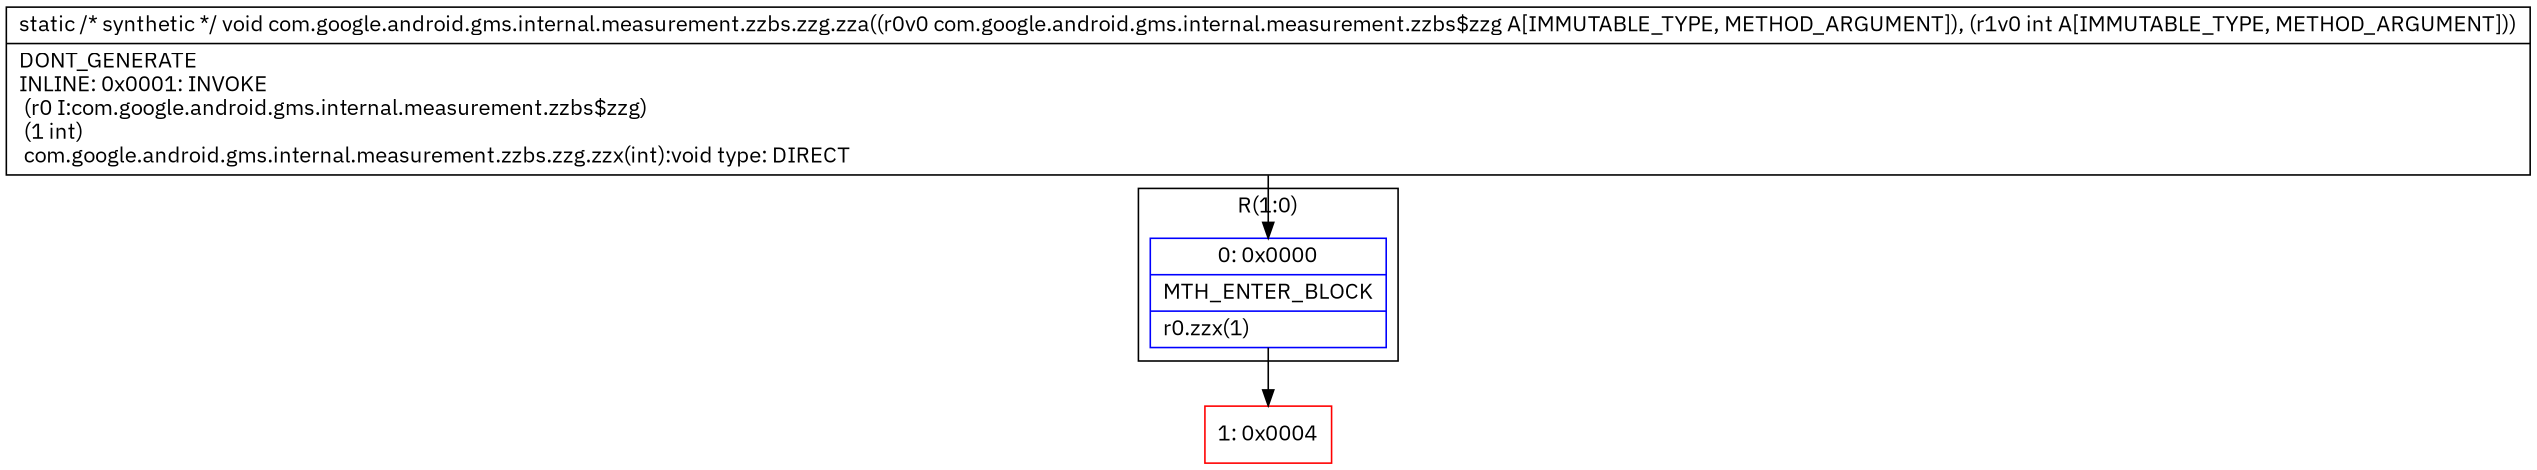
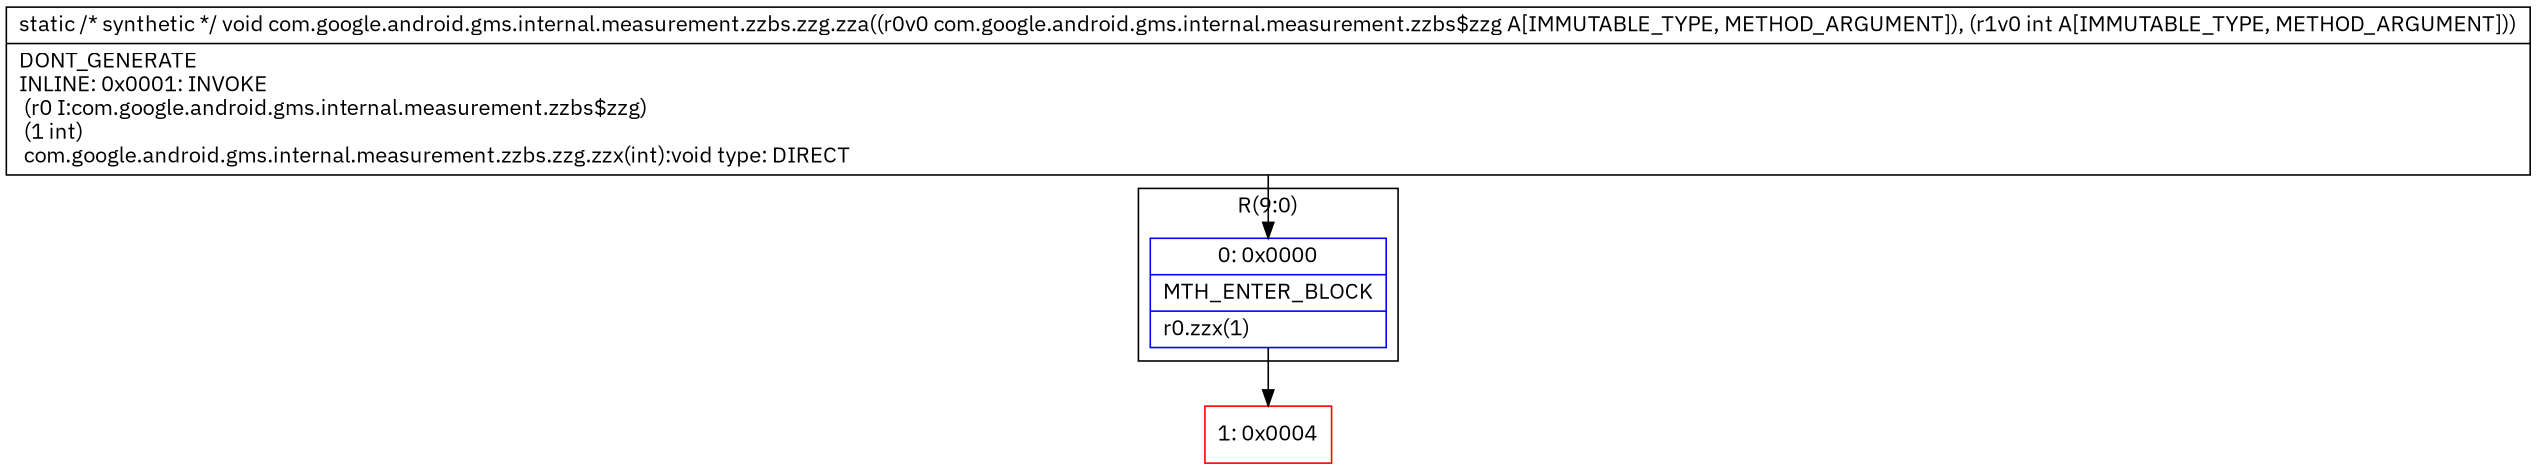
(1268, 207) -> (1268, 207)
